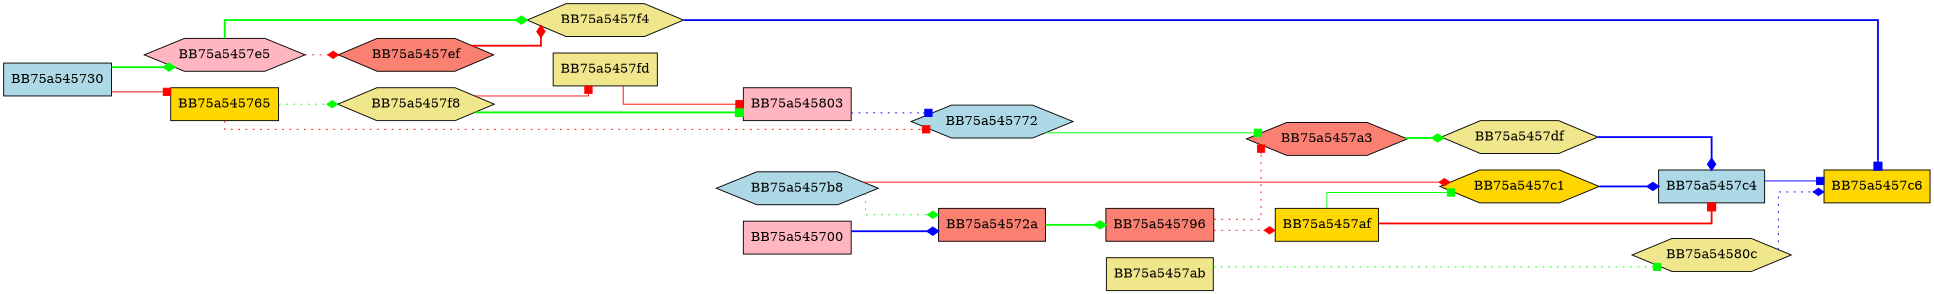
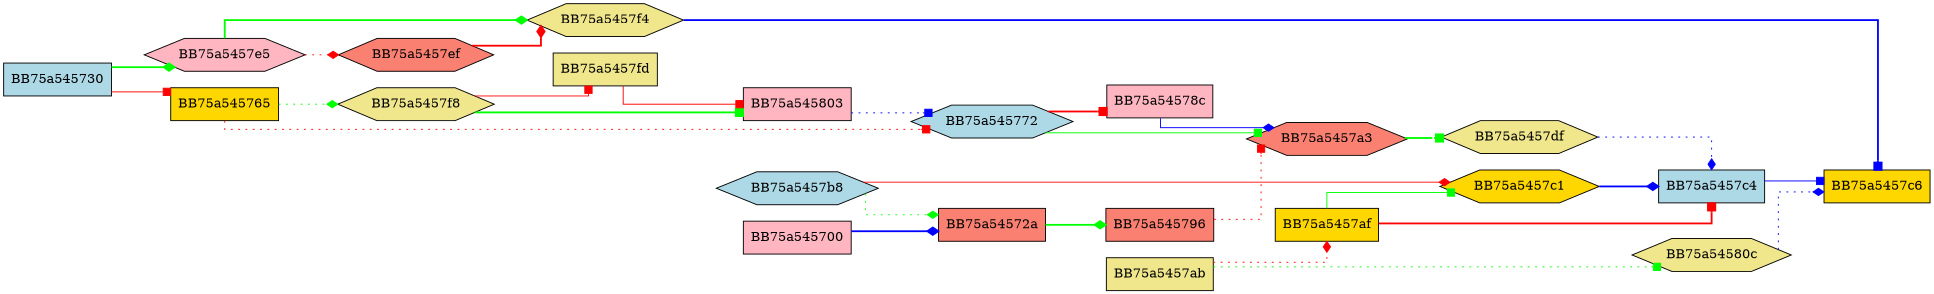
none -> (1160, 101)
(1666, 137) -> (1666, 137)
(1419, 138) -> (1419, 138)
(1239, 230) -> (1275, 262)
